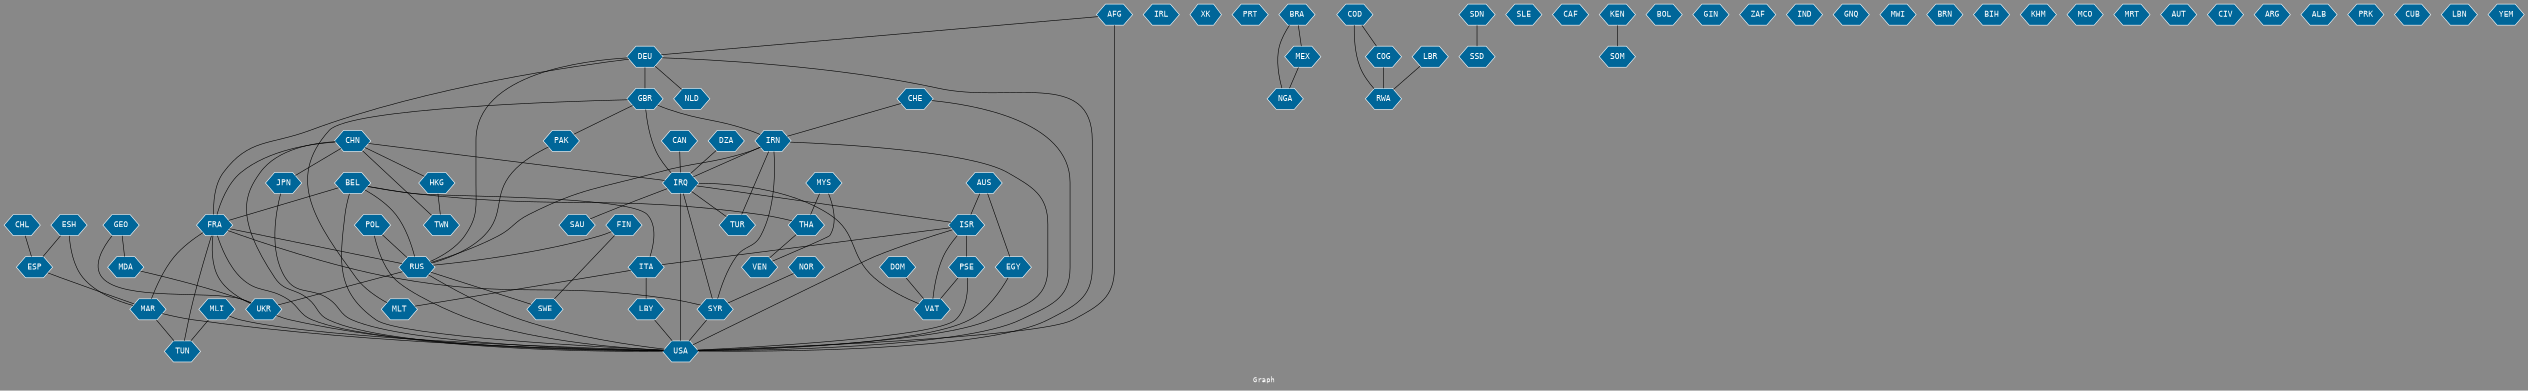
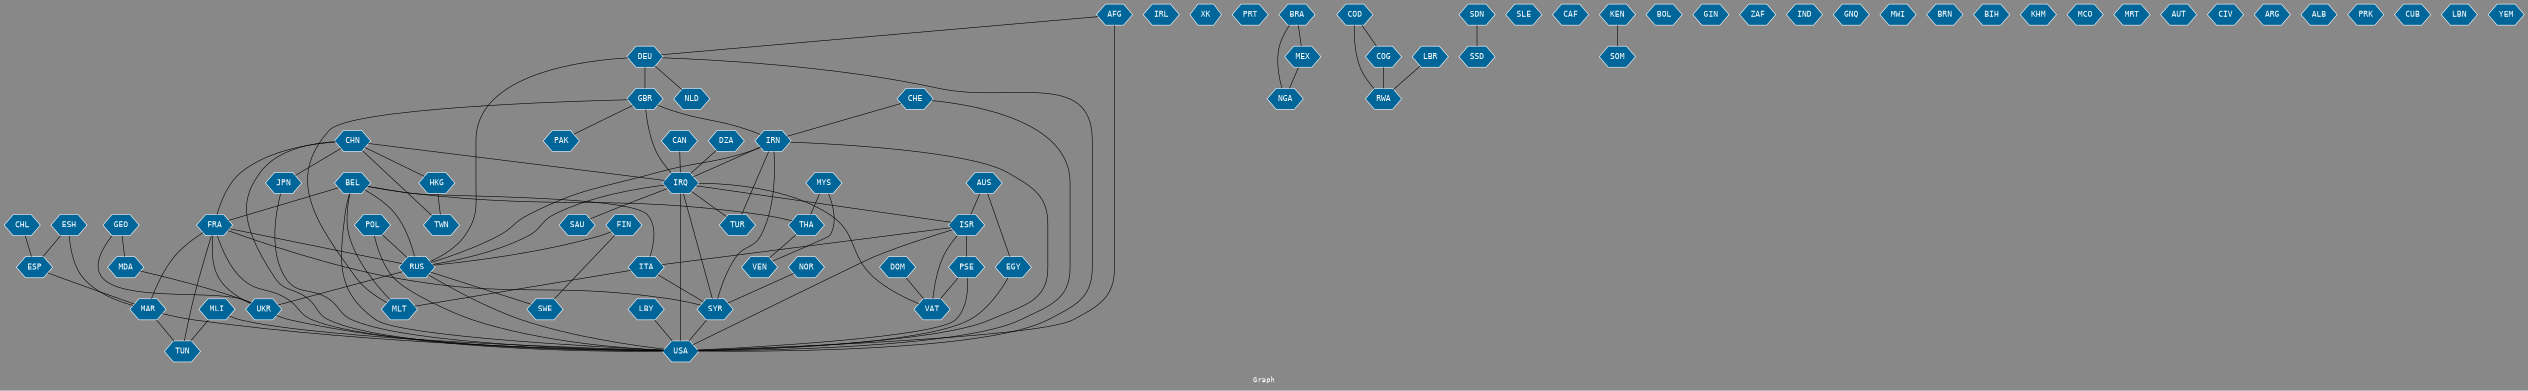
(398, 103) -> none
(497, 212) -> (546, 220)
none -> (354, 249)
(646, 288) -> (676, 286)
